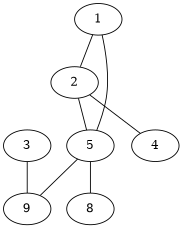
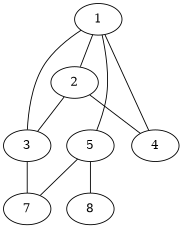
none -> (40, 72)
none -> (127, 83)
(83, 114) -> (51, 114)
(27, 209) -> (27, 209)
